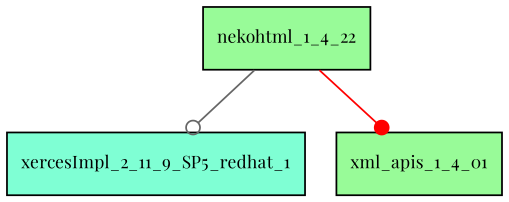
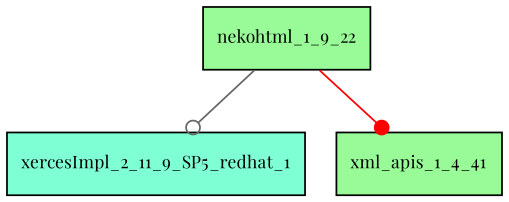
(287, 38) -> (287, 38)
(419, 164) -> (419, 164)
